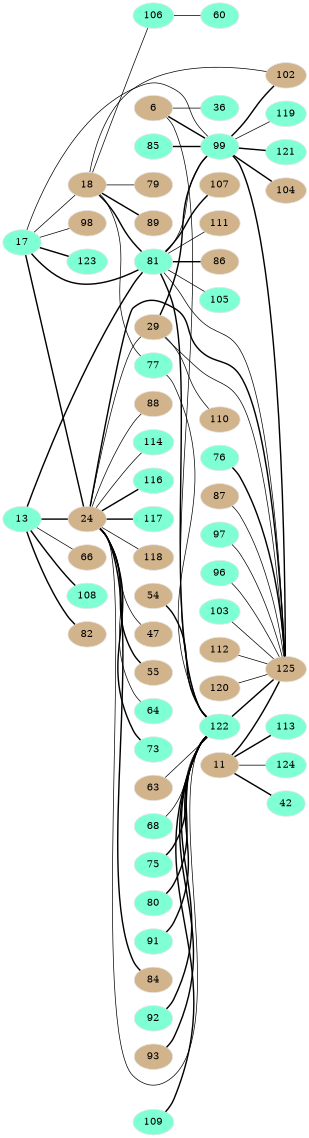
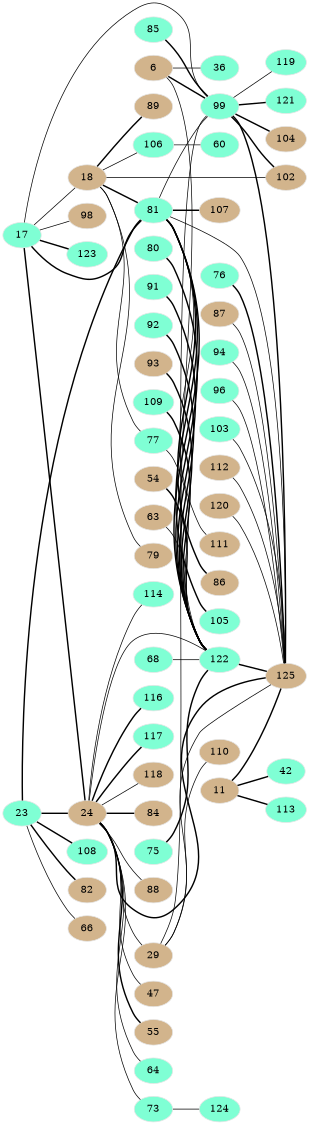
(180, 251) -> (181, 613)
(186, 281) -> (187, 416)
(22, 519) -> (22, 813)
(220, 535) -> (220, 352)
(120, 634) -> (115, 1011)
(252, 765) -> (186, 1109)
